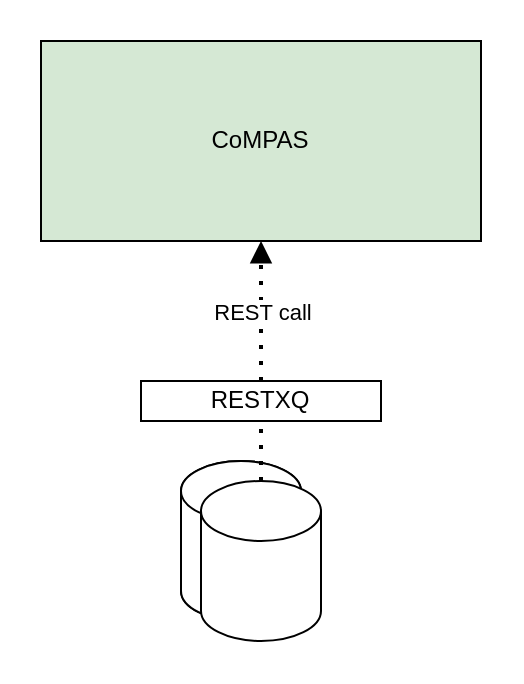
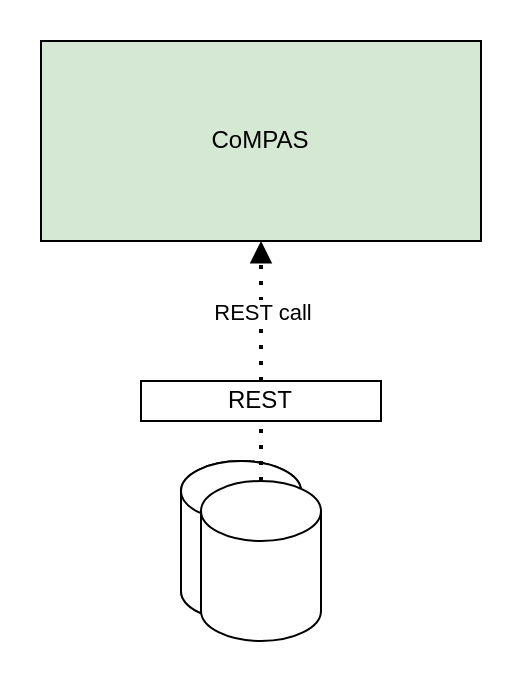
(261, 401) -> (261, 401)
